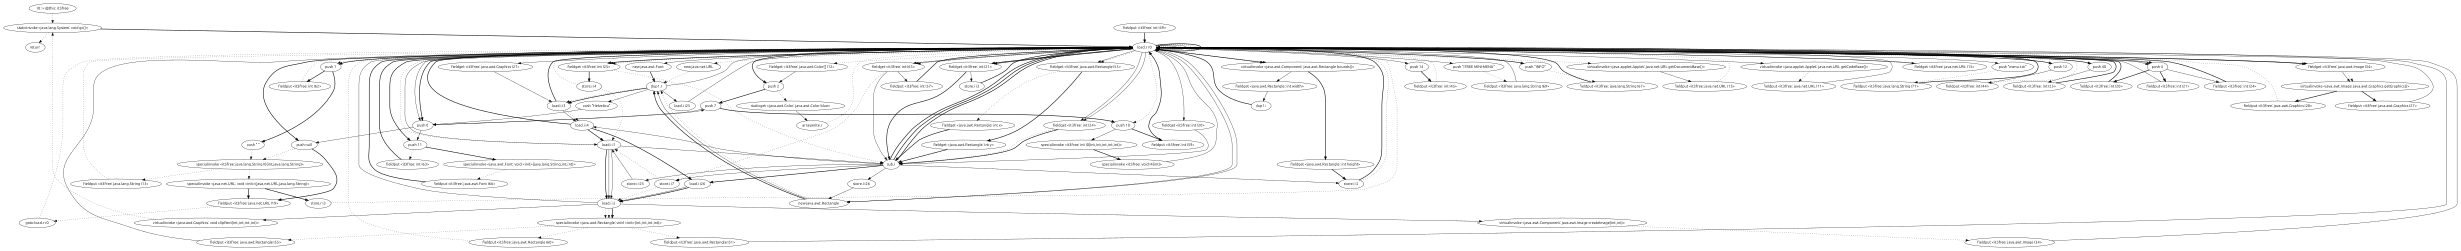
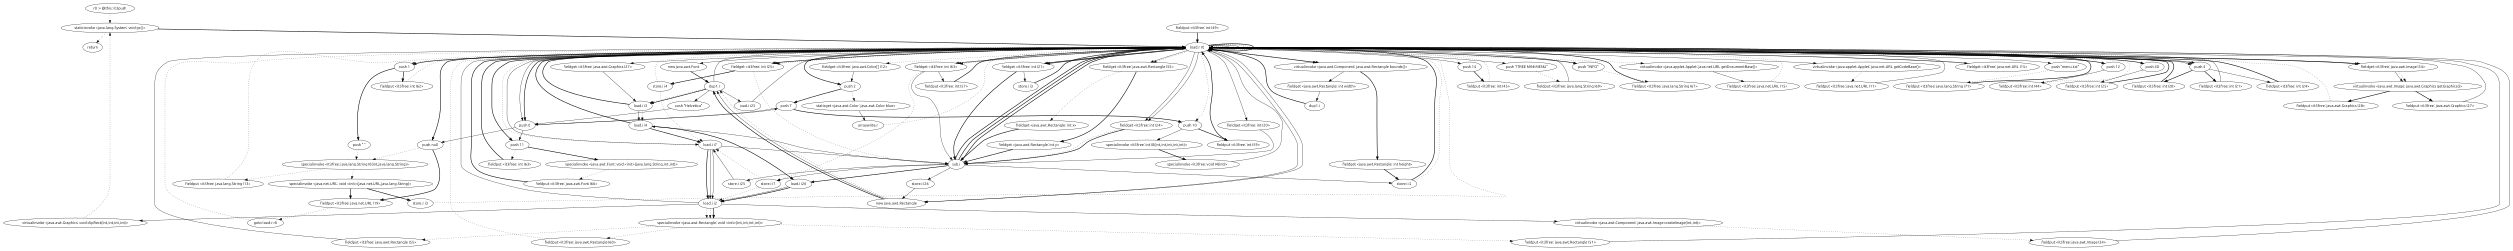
(53, 8) -> (110, 8)
(699, 67) -> none
